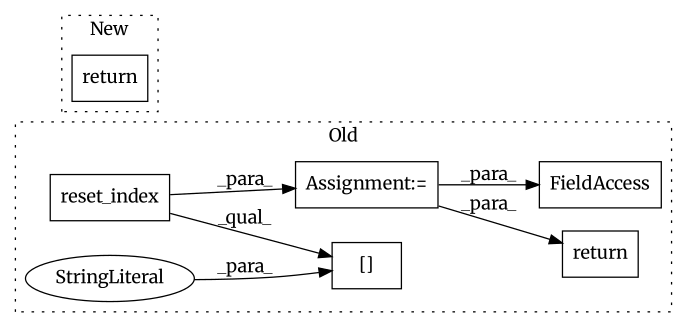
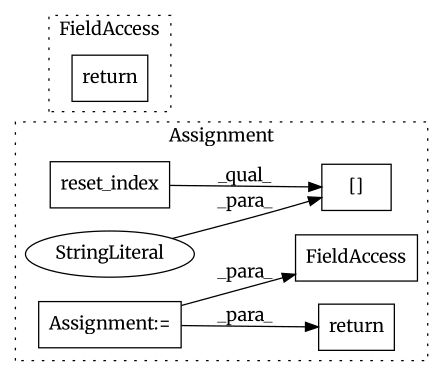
(110, 30) -> (110, 30)
(343, 137) -> (222, 137)
(226, 192) -> none
